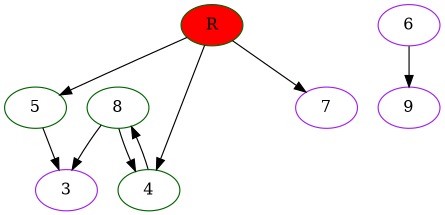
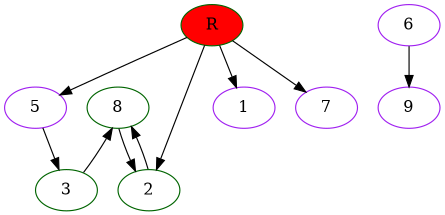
(36, 108) -> (36, 108)
none -> (244, 108)
(89, 142) -> (95, 156)
(66, 190) -> (66, 190)
(149, 190) -> (149, 190)
